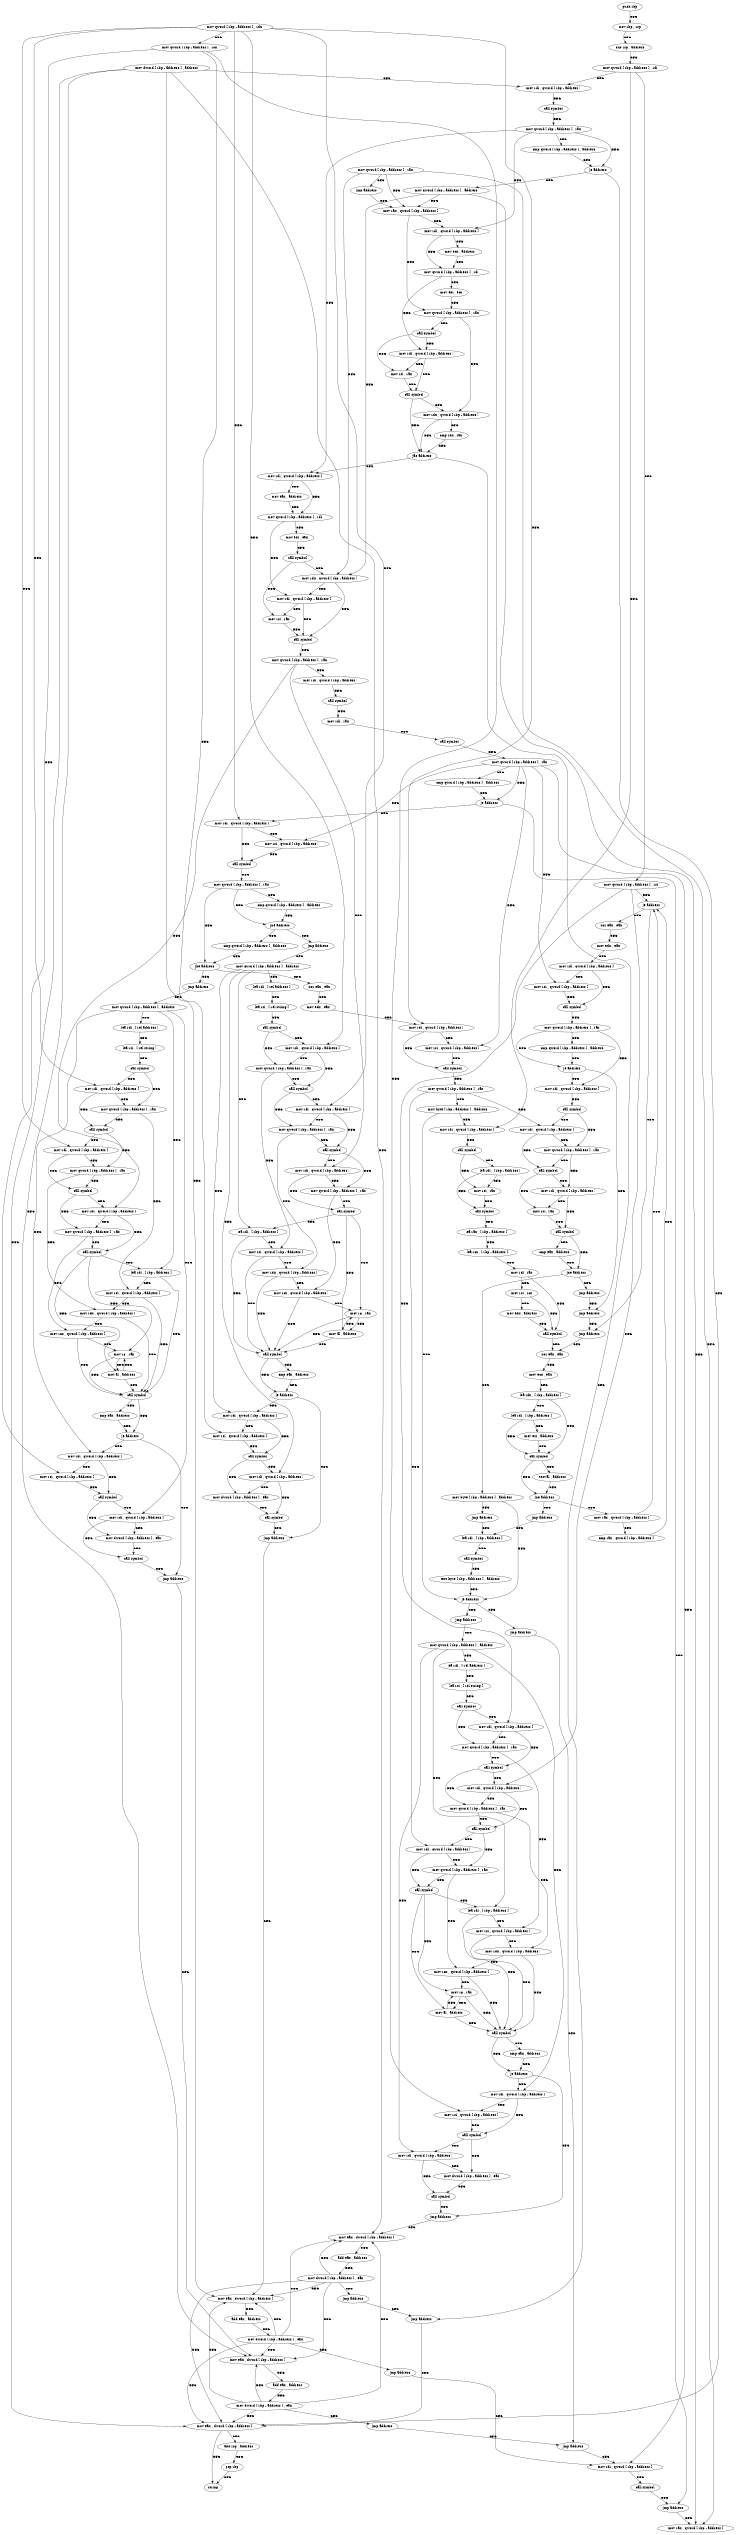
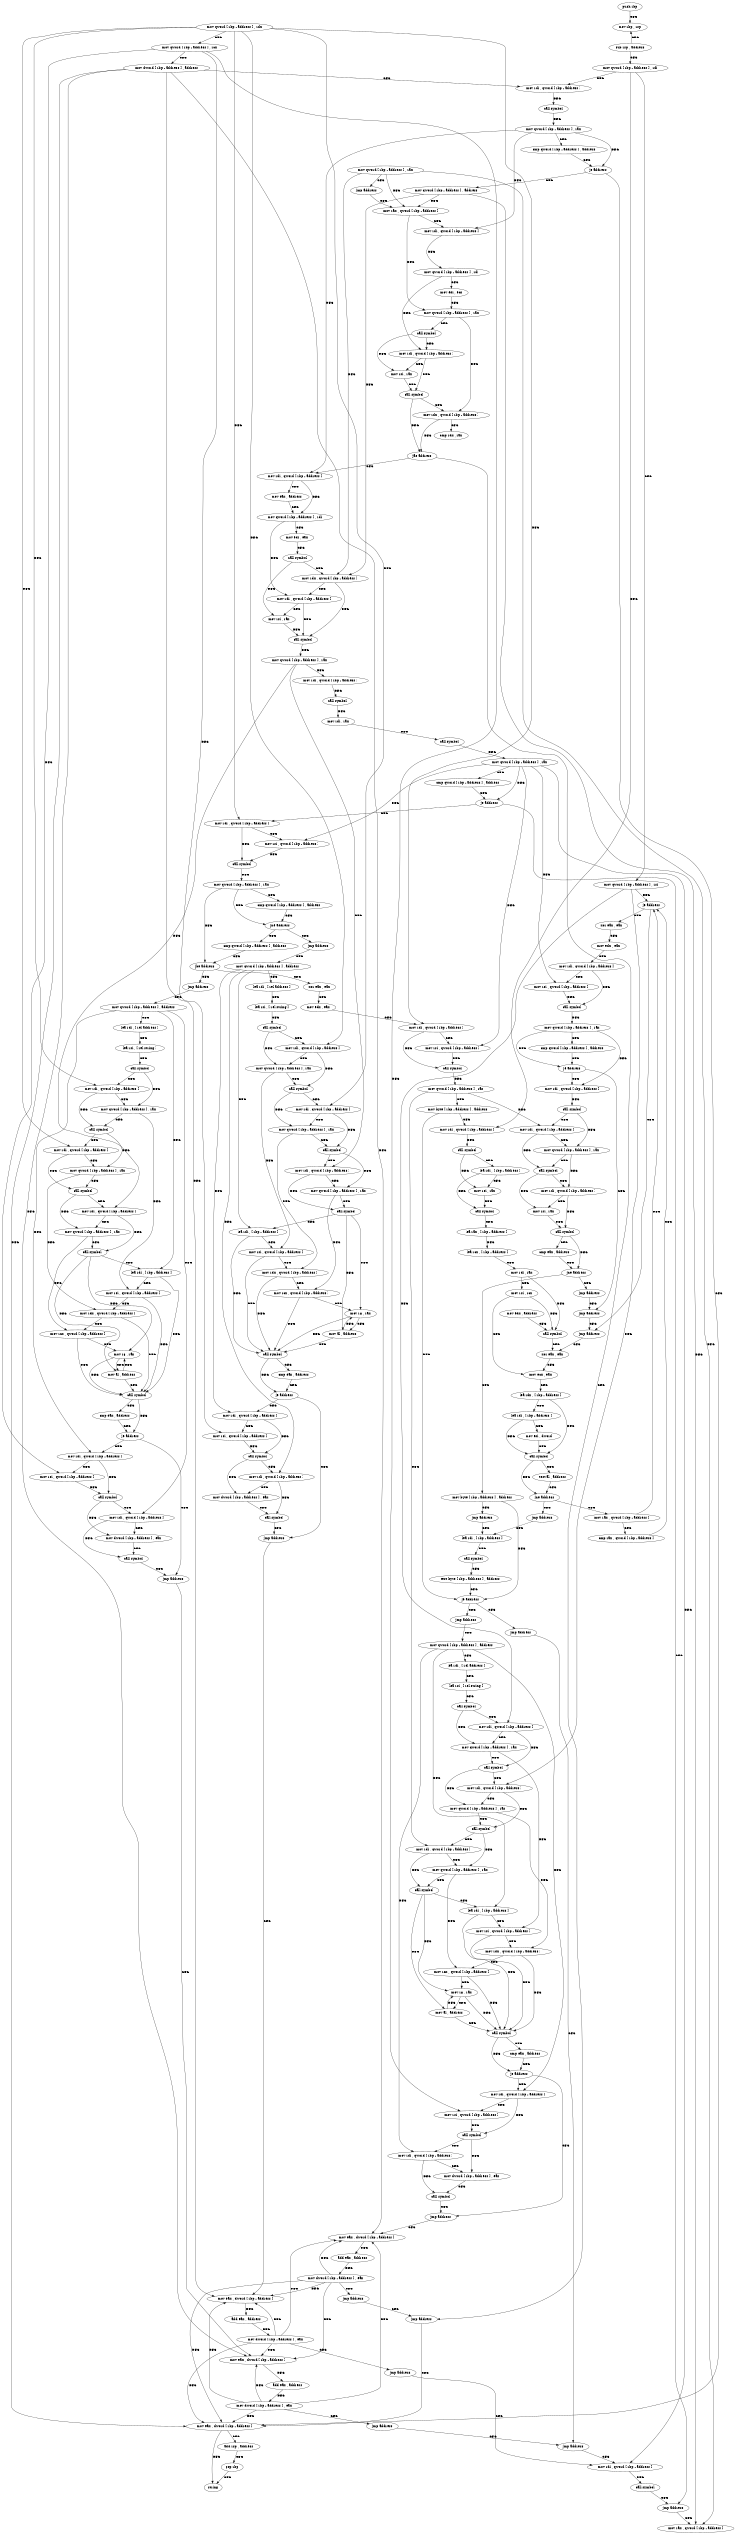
(624, 36) -> (631, 39)
none -> (179, 57)
(460, 252) -> none
(438, 445) -> none
(522, 1302) -> (493, 1340)
(539, 1436) -> (539, 1436)
